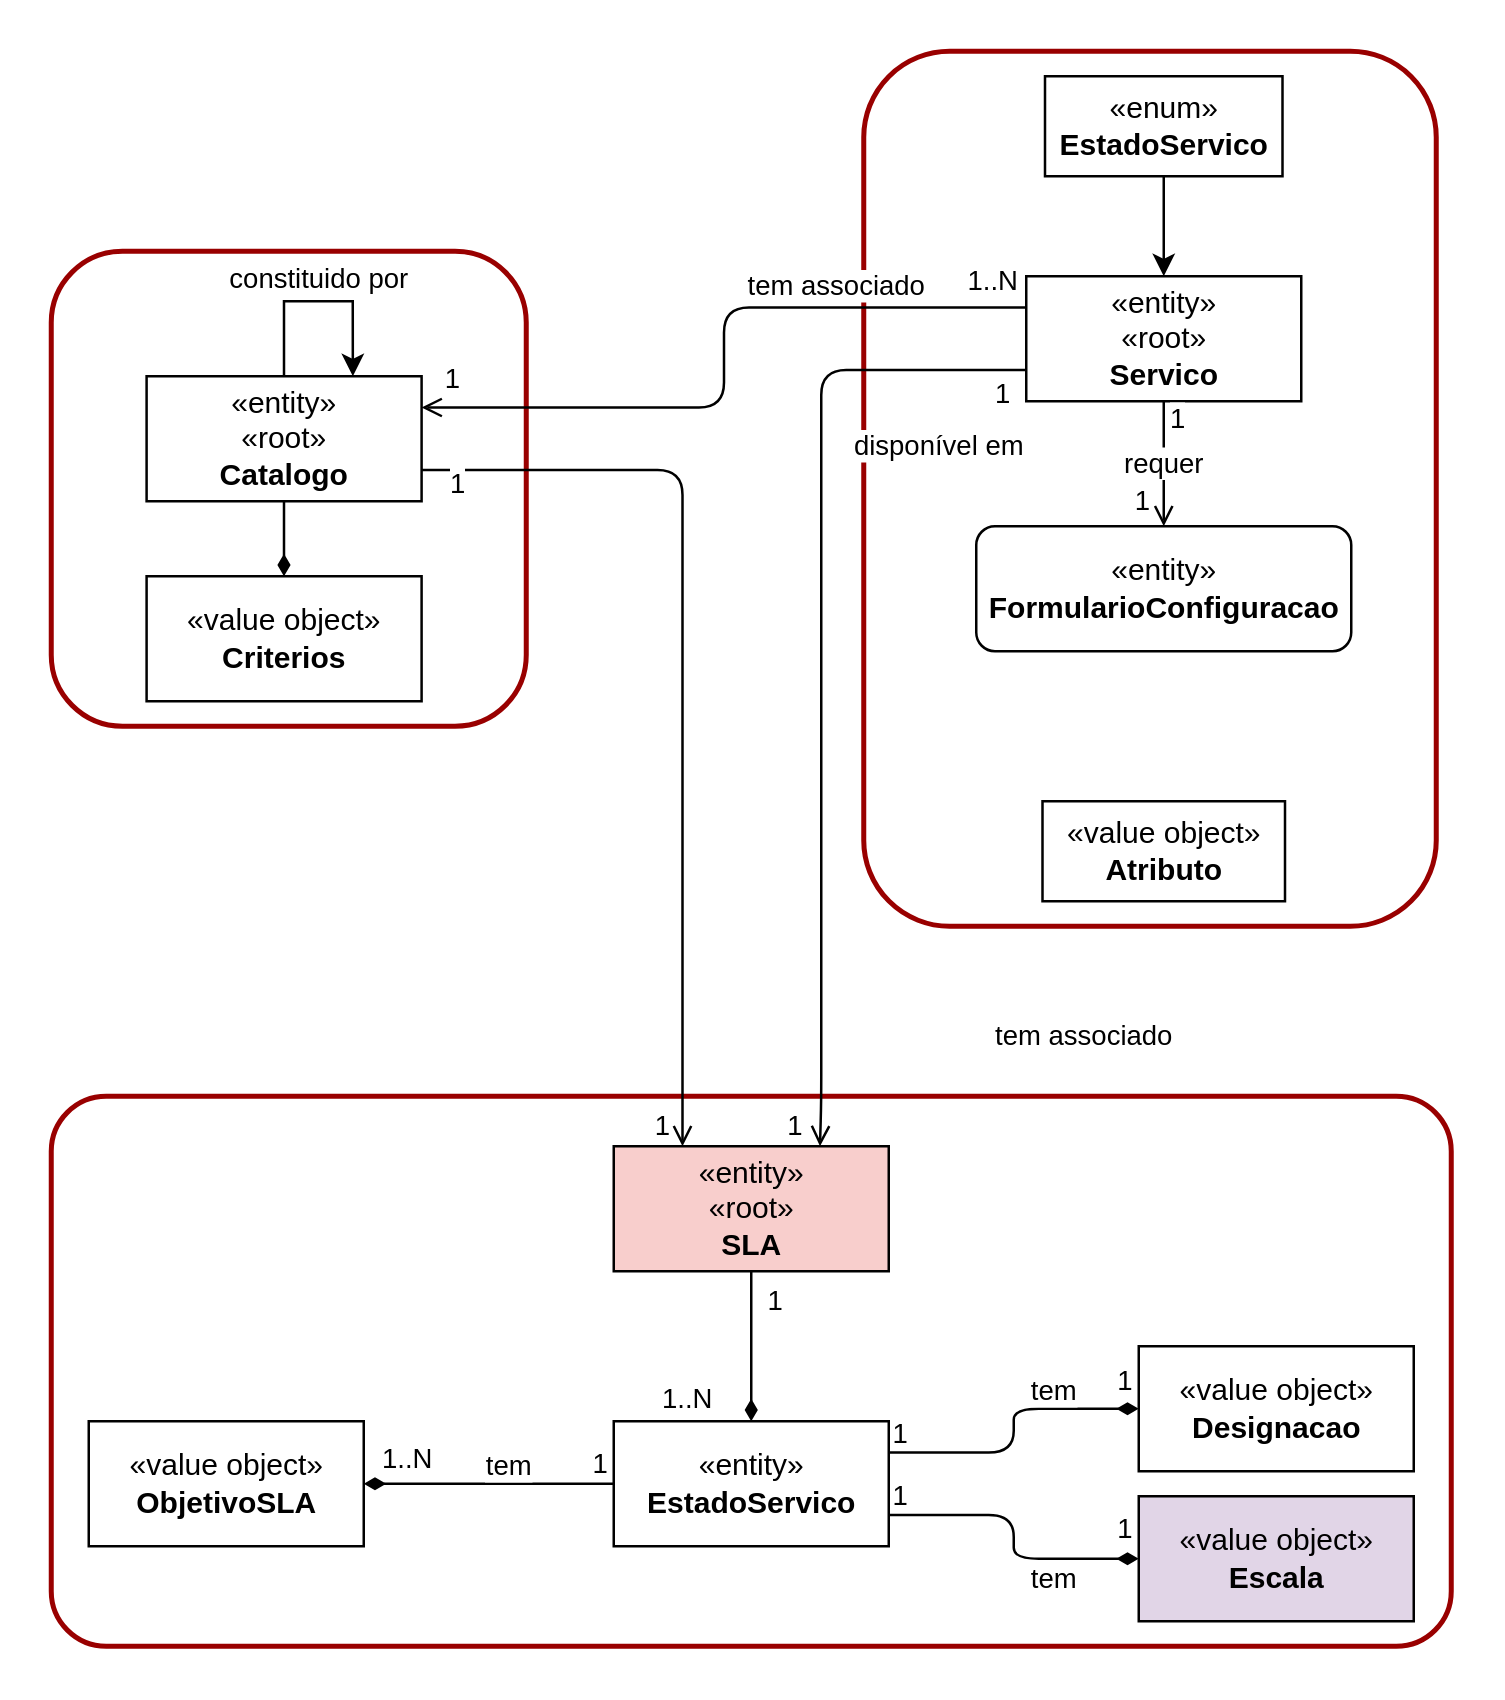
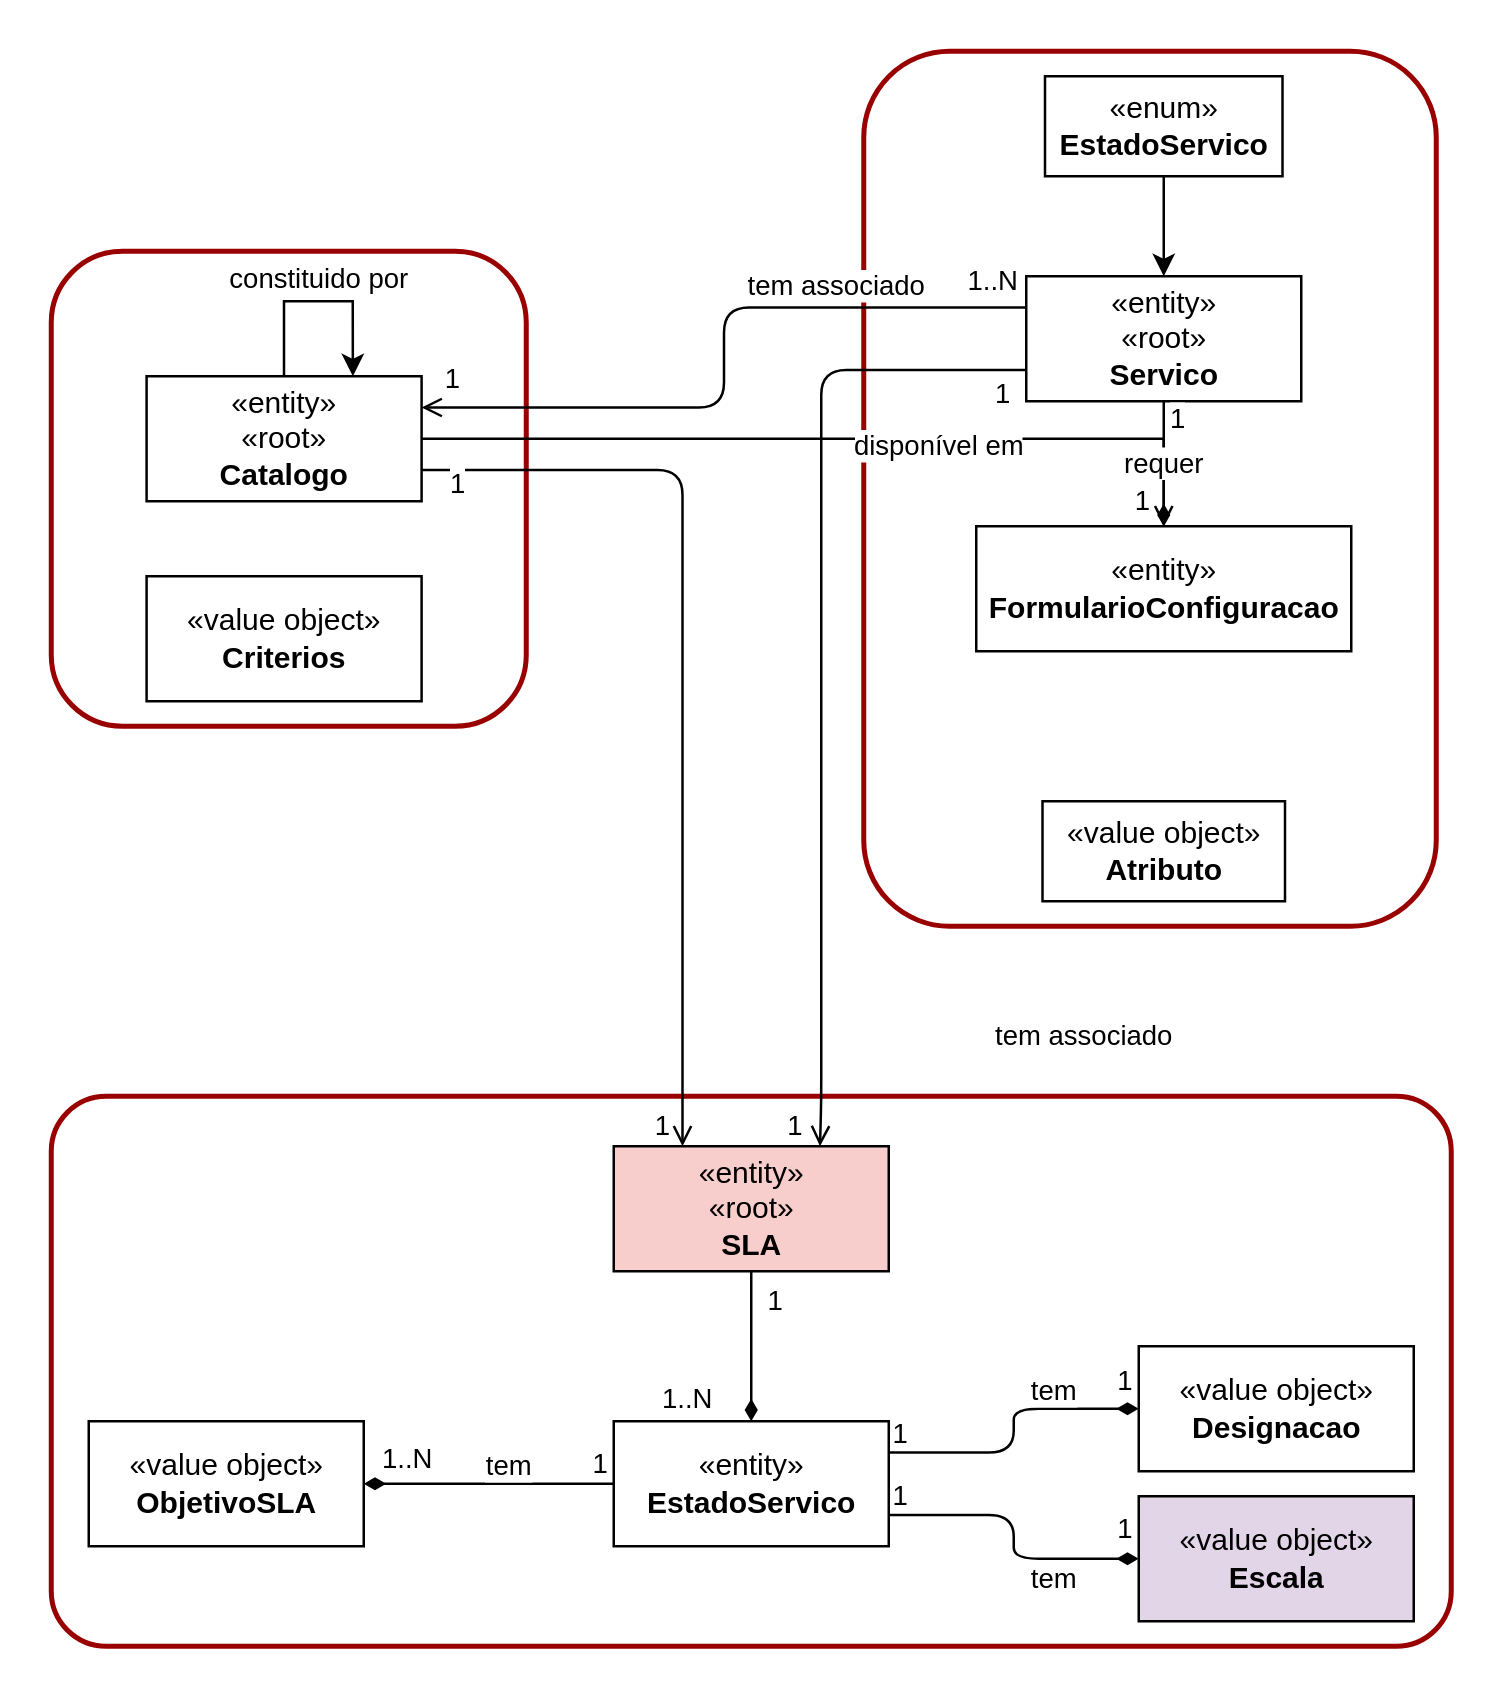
(284, 549) -> (619, 439)
(1164, 589) -> (1164, 589)
